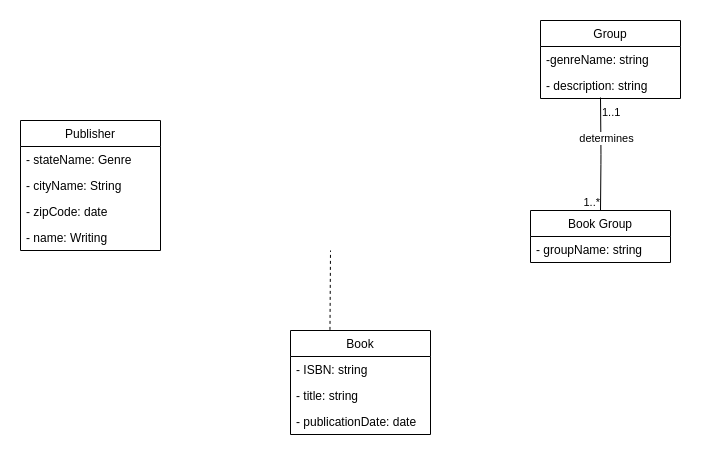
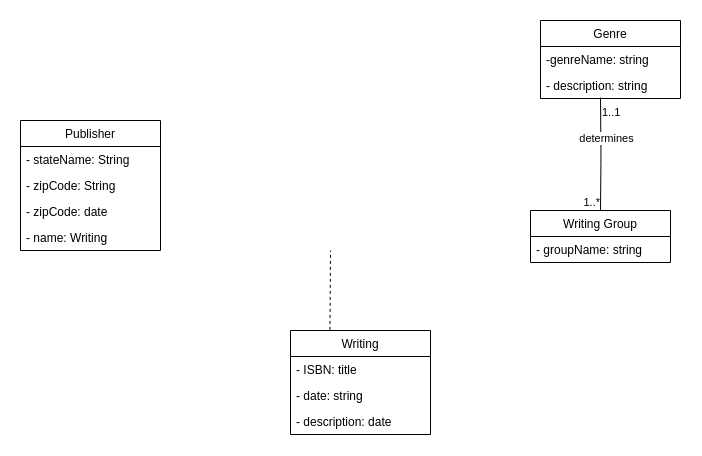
(610, 34) -> (610, 34)
(82, 160) -> (84, 160)
(79, 186) -> (75, 186)
(600, 224) -> (600, 224)
(360, 344) -> (360, 344)
(337, 370) -> (332, 370)
(337, 396) -> (337, 396)
(364, 422) -> (352, 422)
